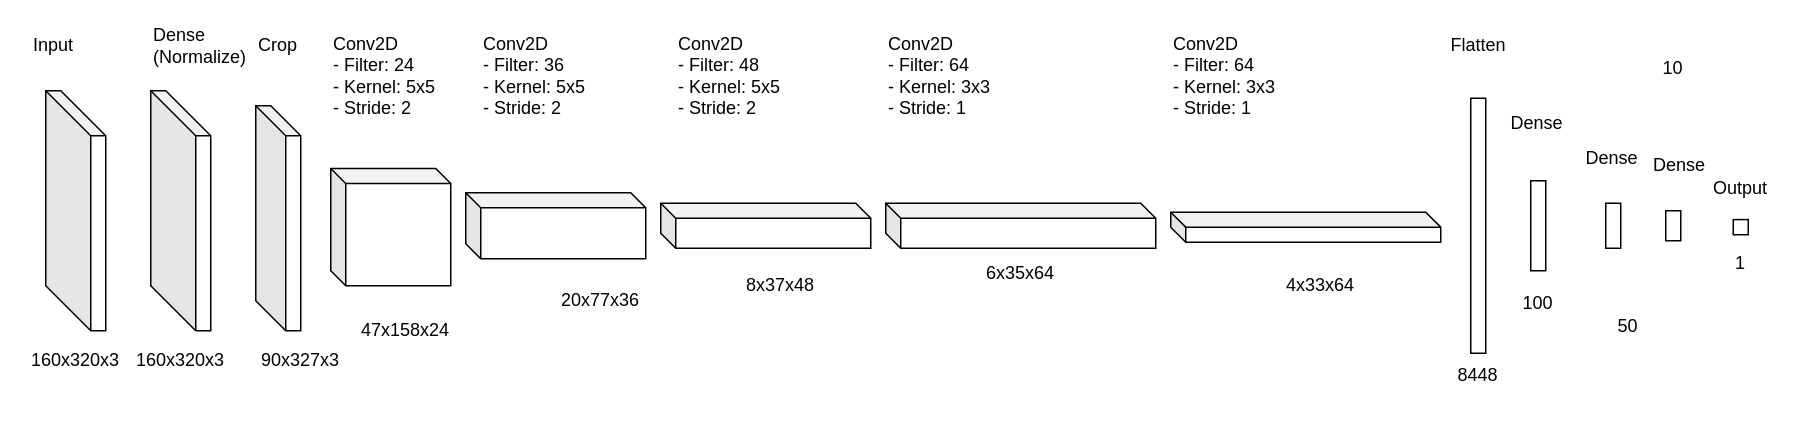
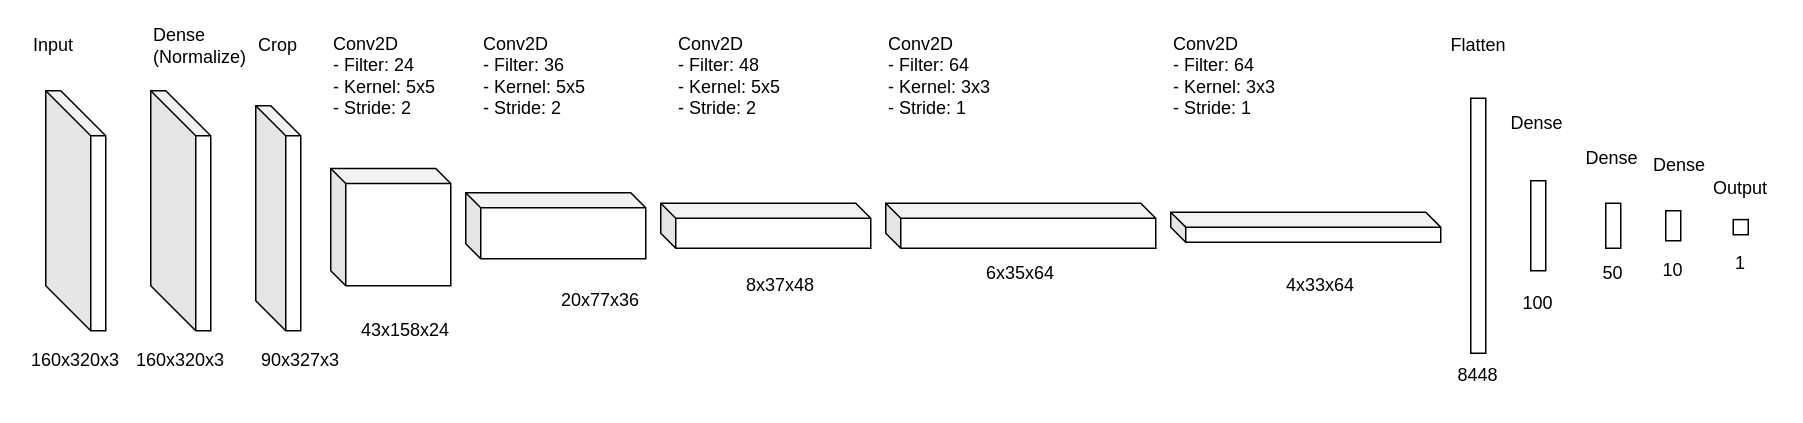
(1673, 68) -> (1673, 271)
(1628, 326) -> (1613, 274)
(406, 331) -> (406, 331)
